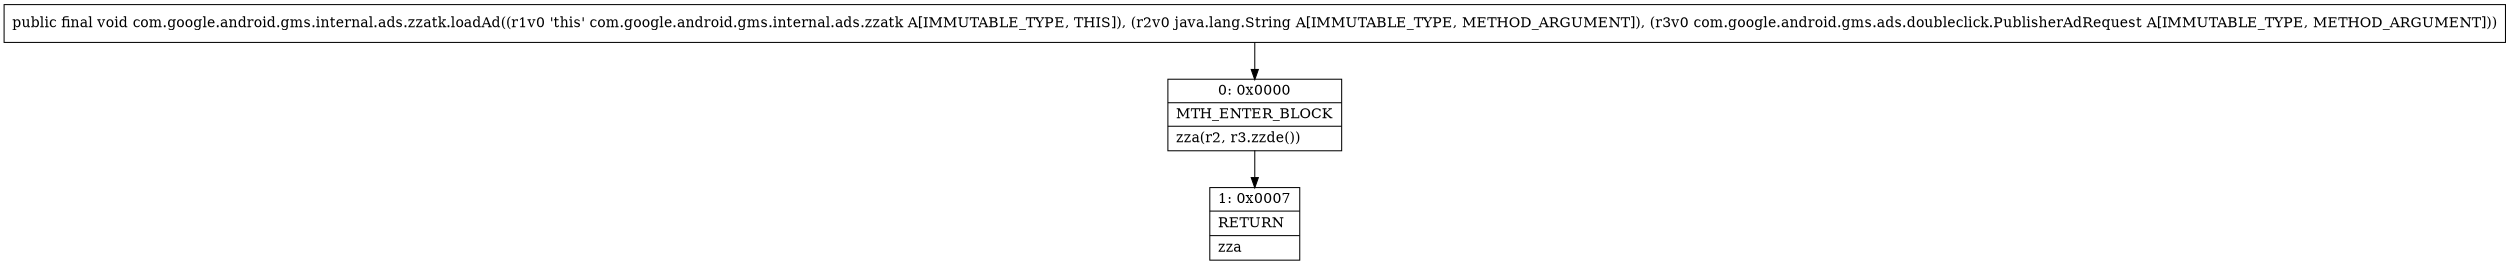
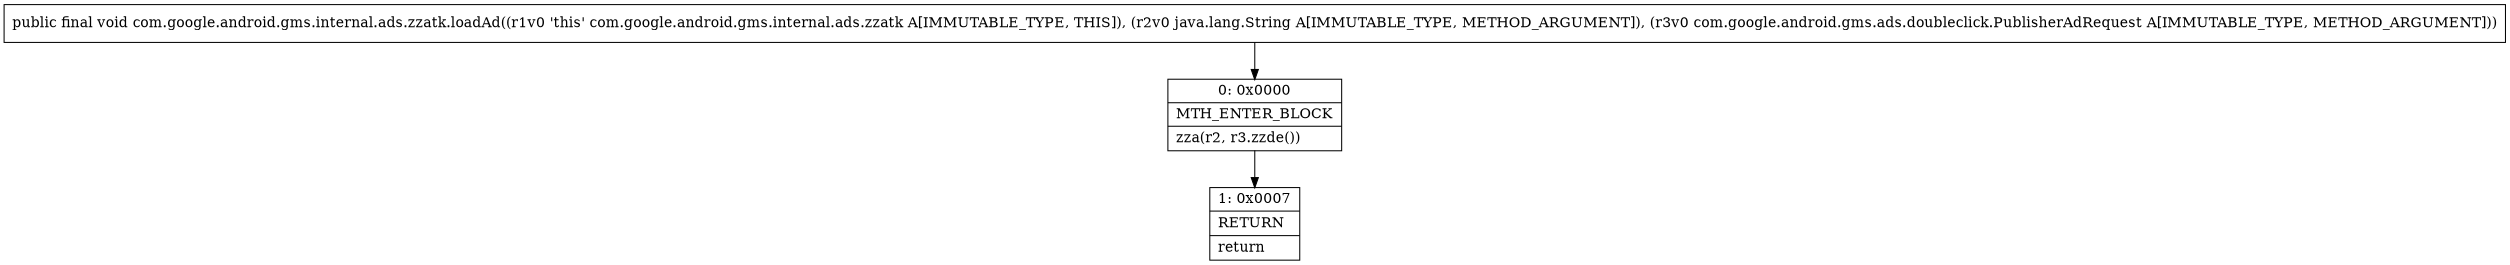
(1230, 247) -> (1241, 247)
